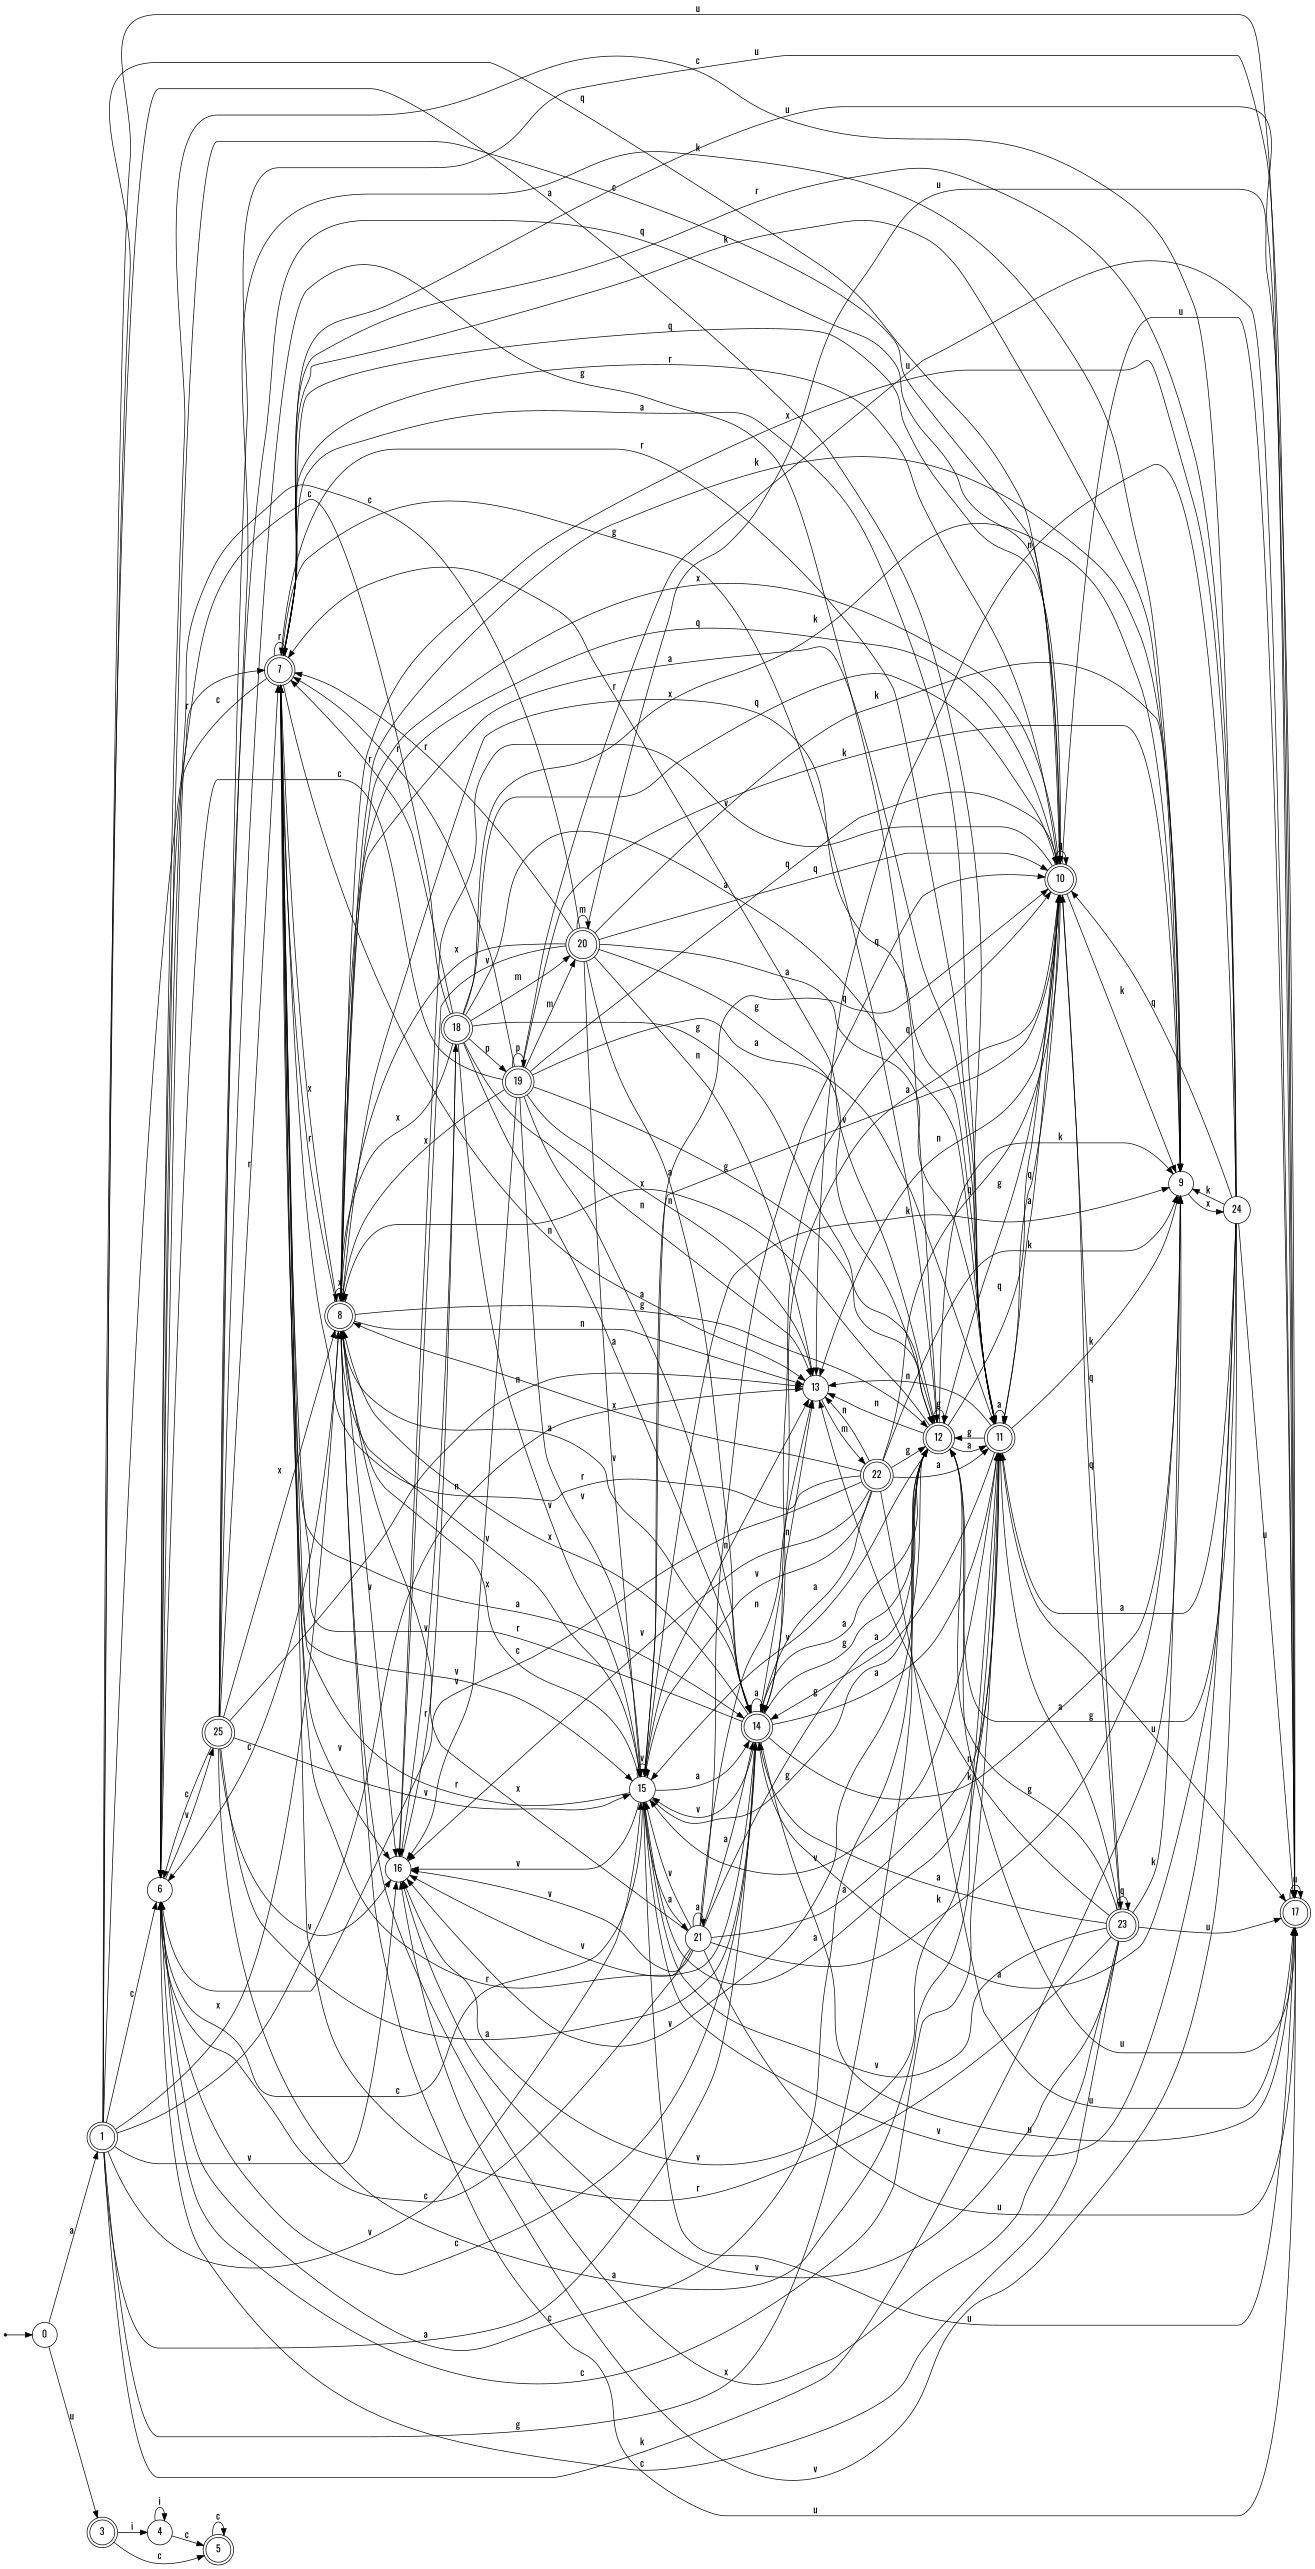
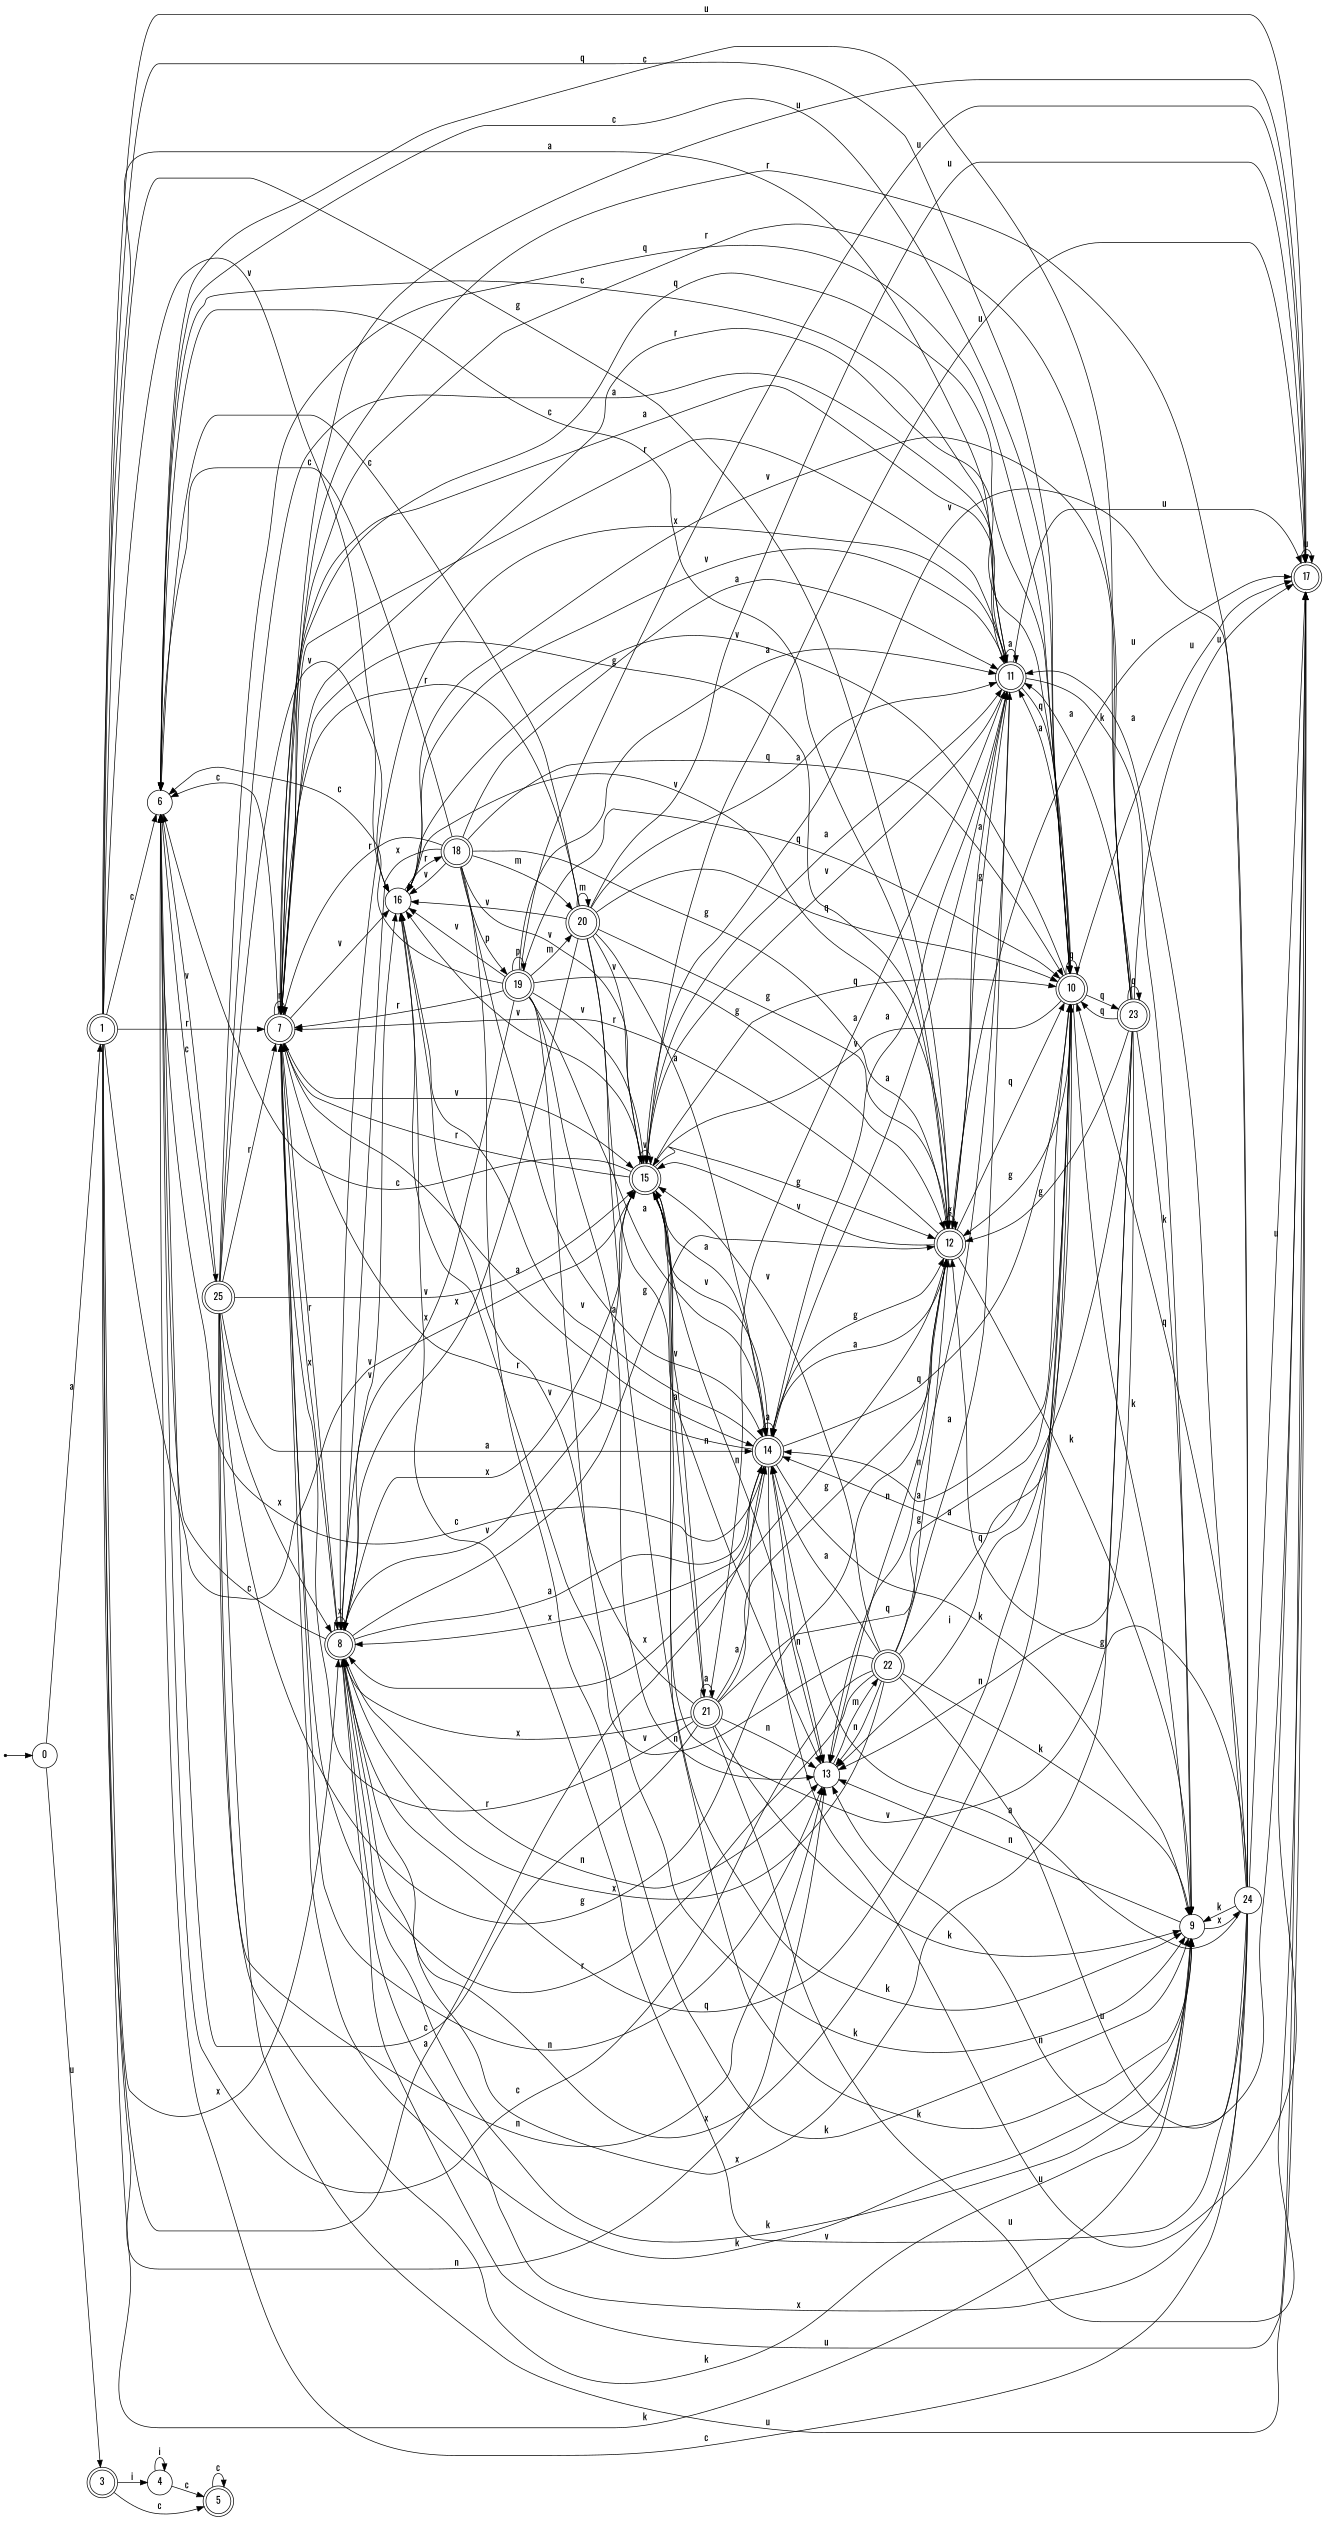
(734, 657) -> none
(939, 1139) -> (950, 1621)
(631, 1212) -> (1013, 1852)
(642, 1789) -> (645, 1179)
(698, 1938) -> (707, 1713)
